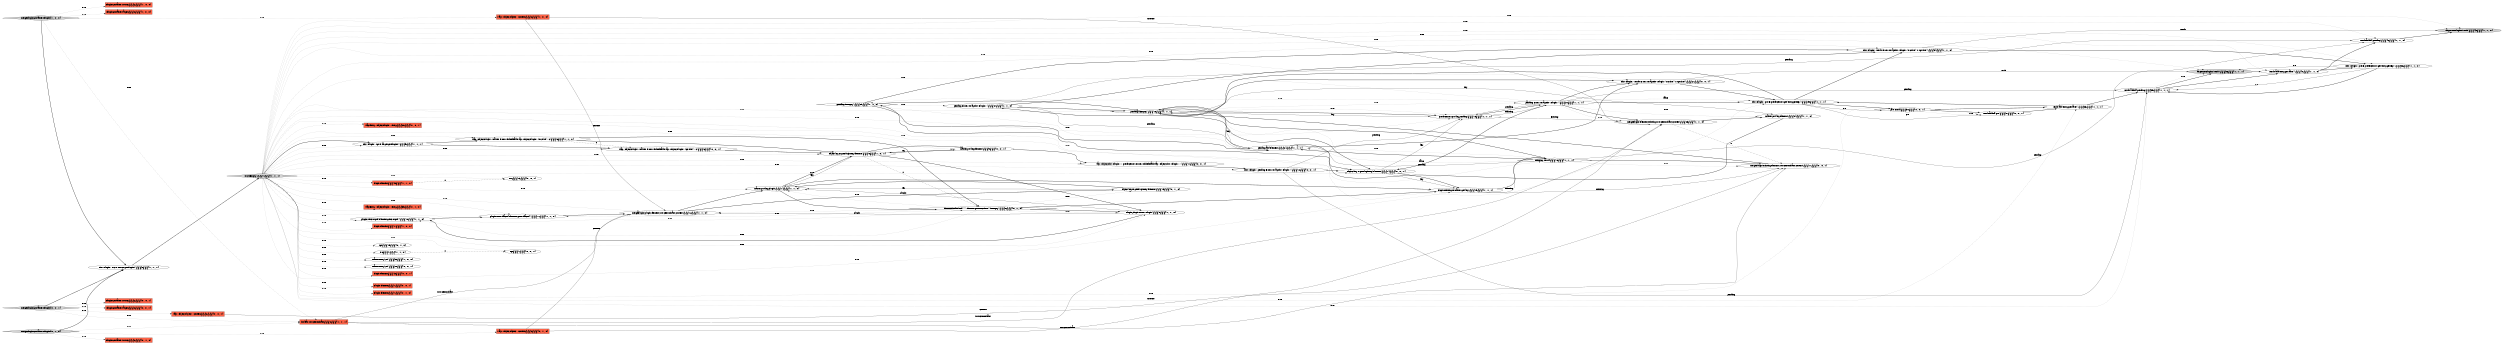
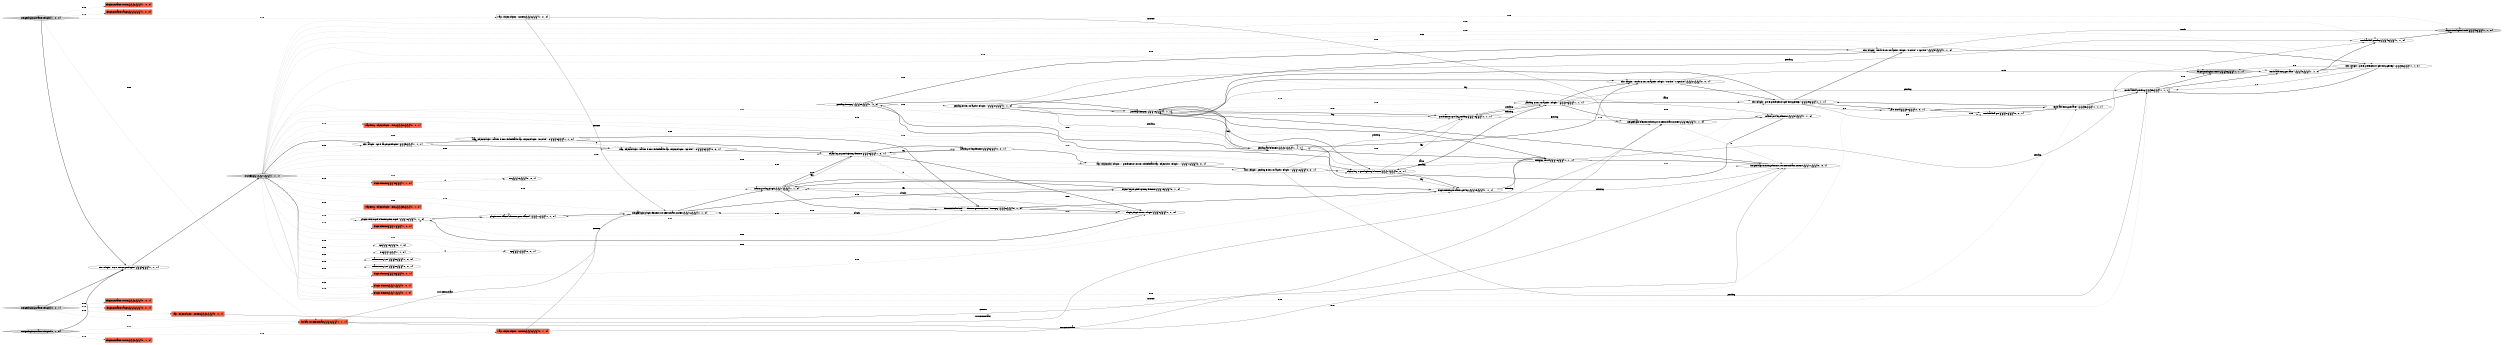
(523, 17) -> (523, 17)
